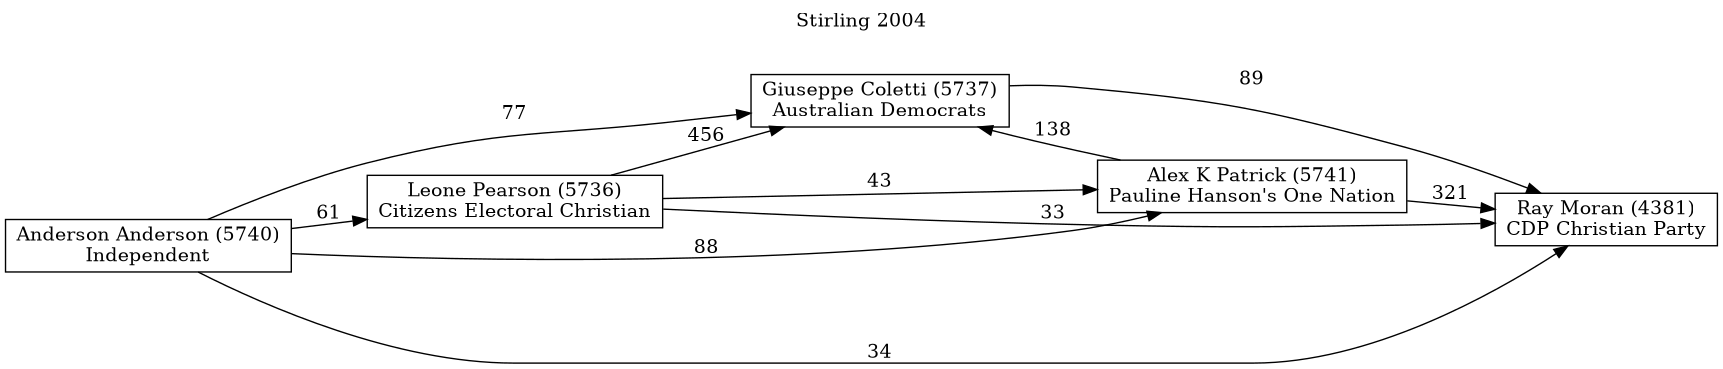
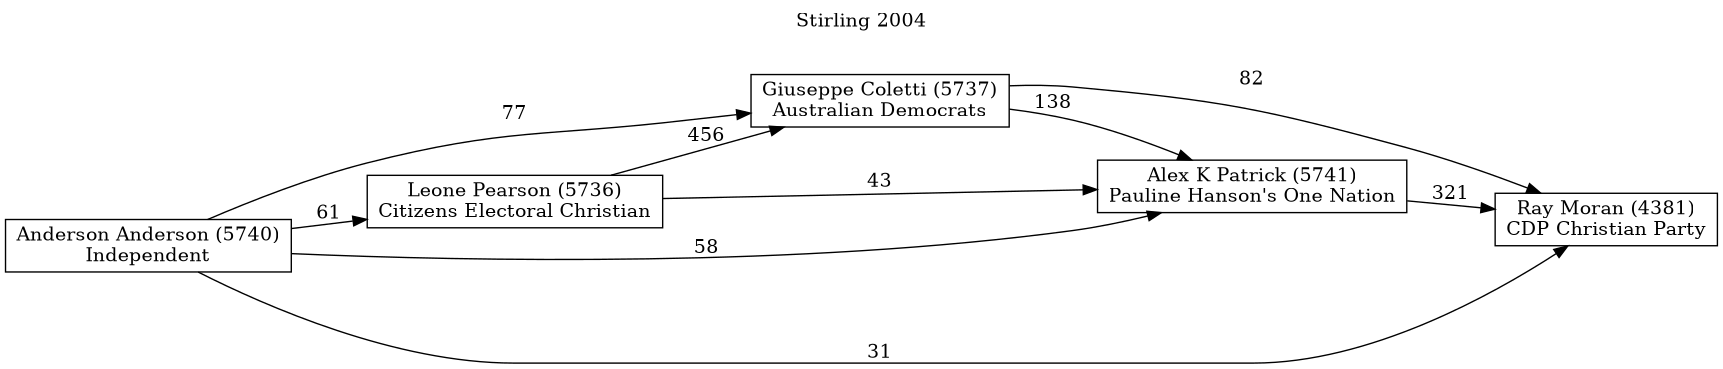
(1252, 79) -> (1252, 79)
(1056, 146) -> (1096, 126)
(1051, 224) -> none
(707, 248) -> (707, 248)
(880, 353) -> (880, 353)
